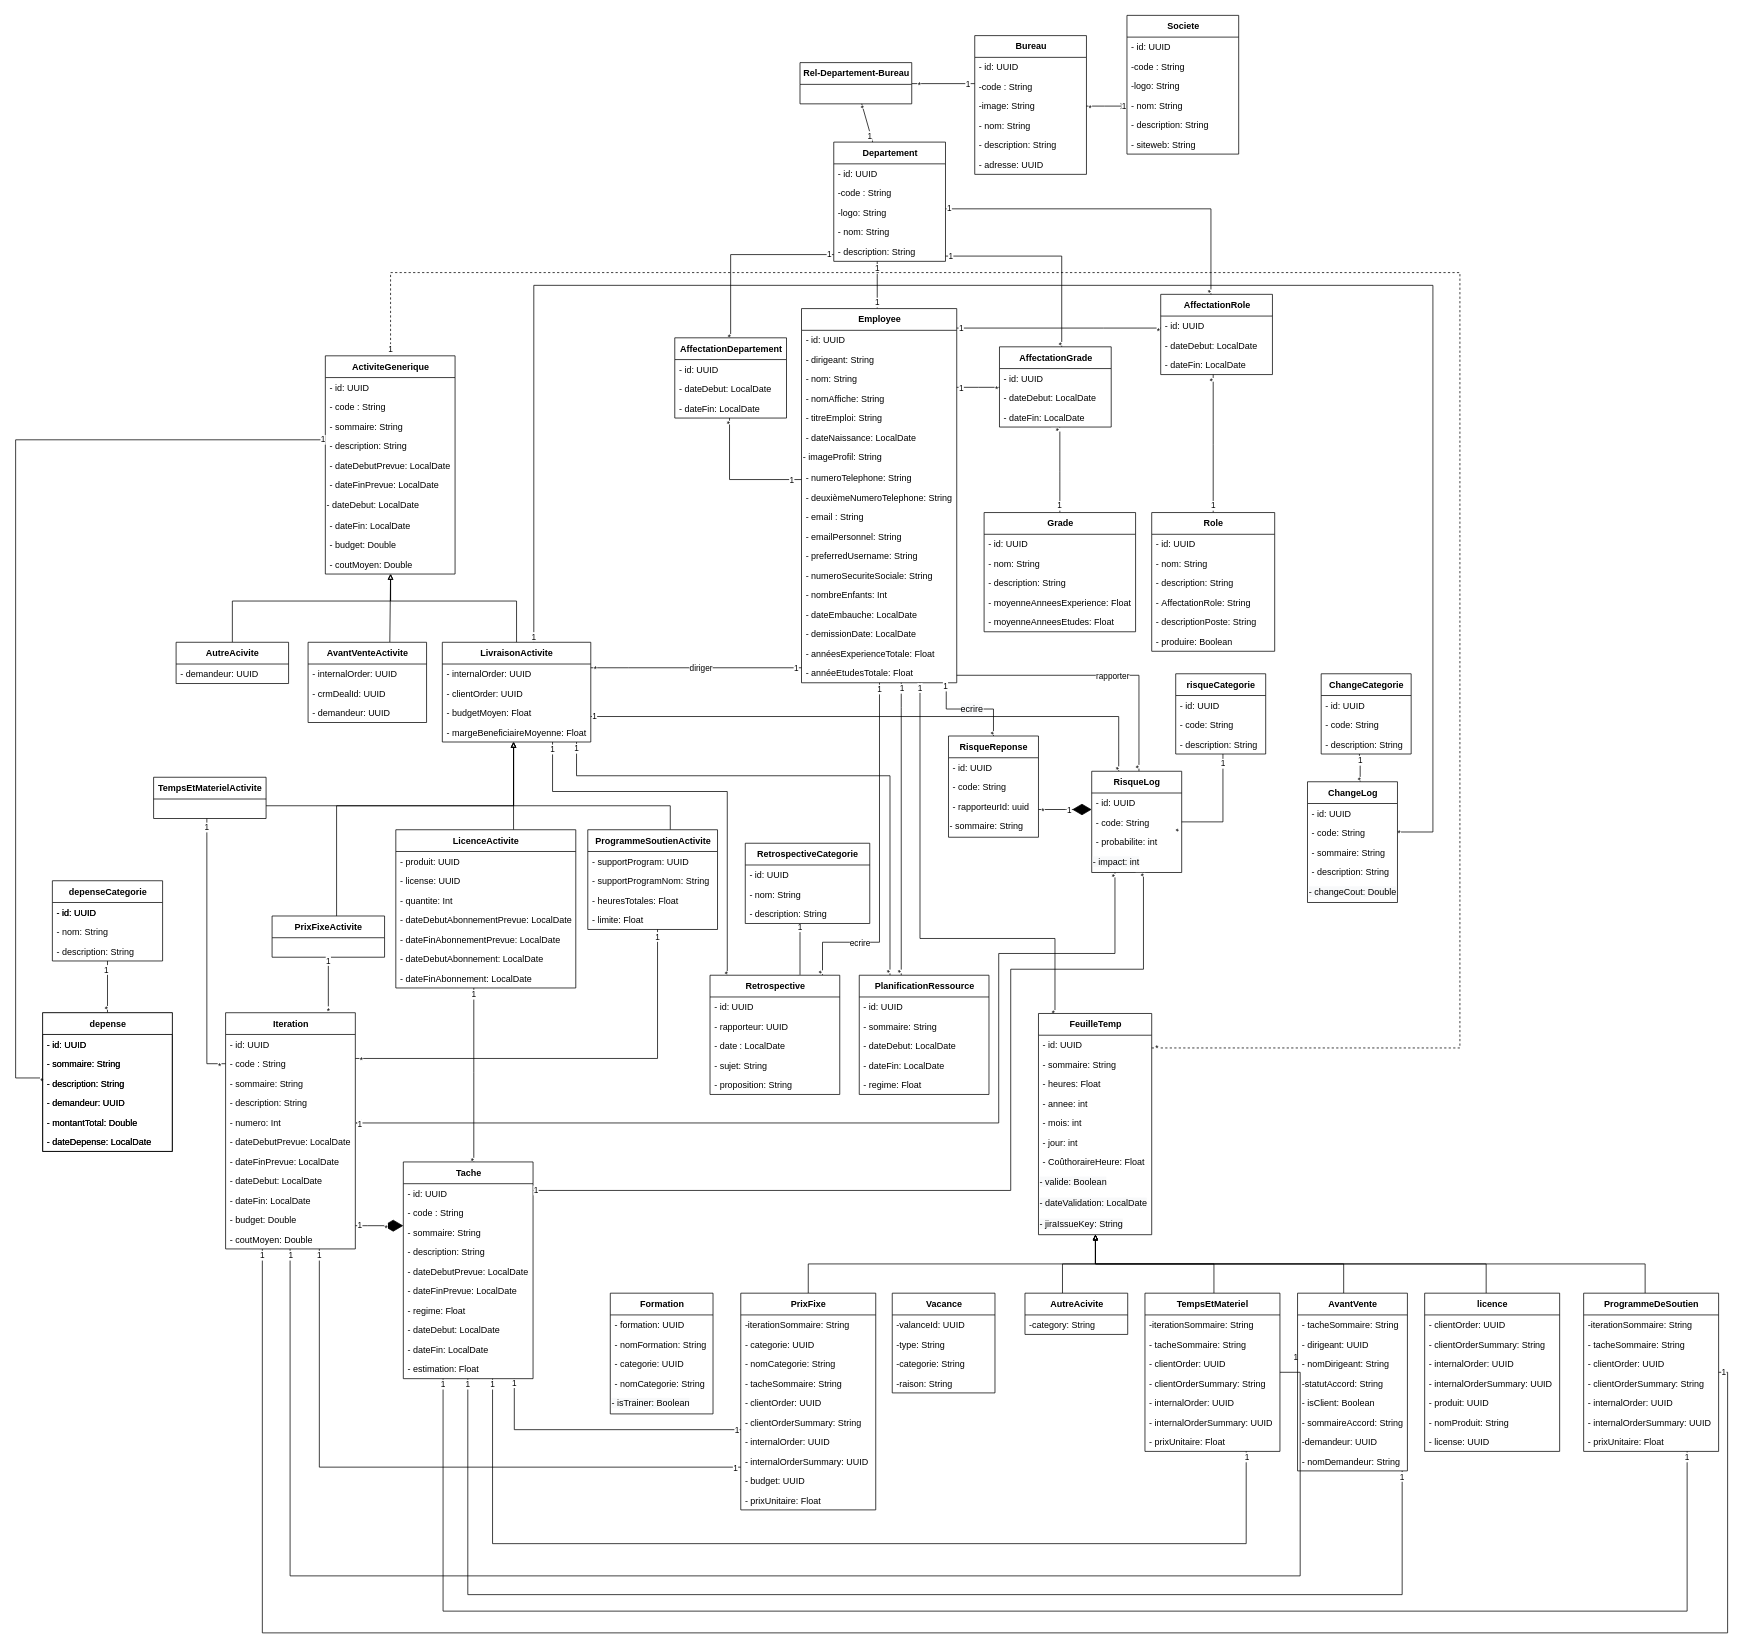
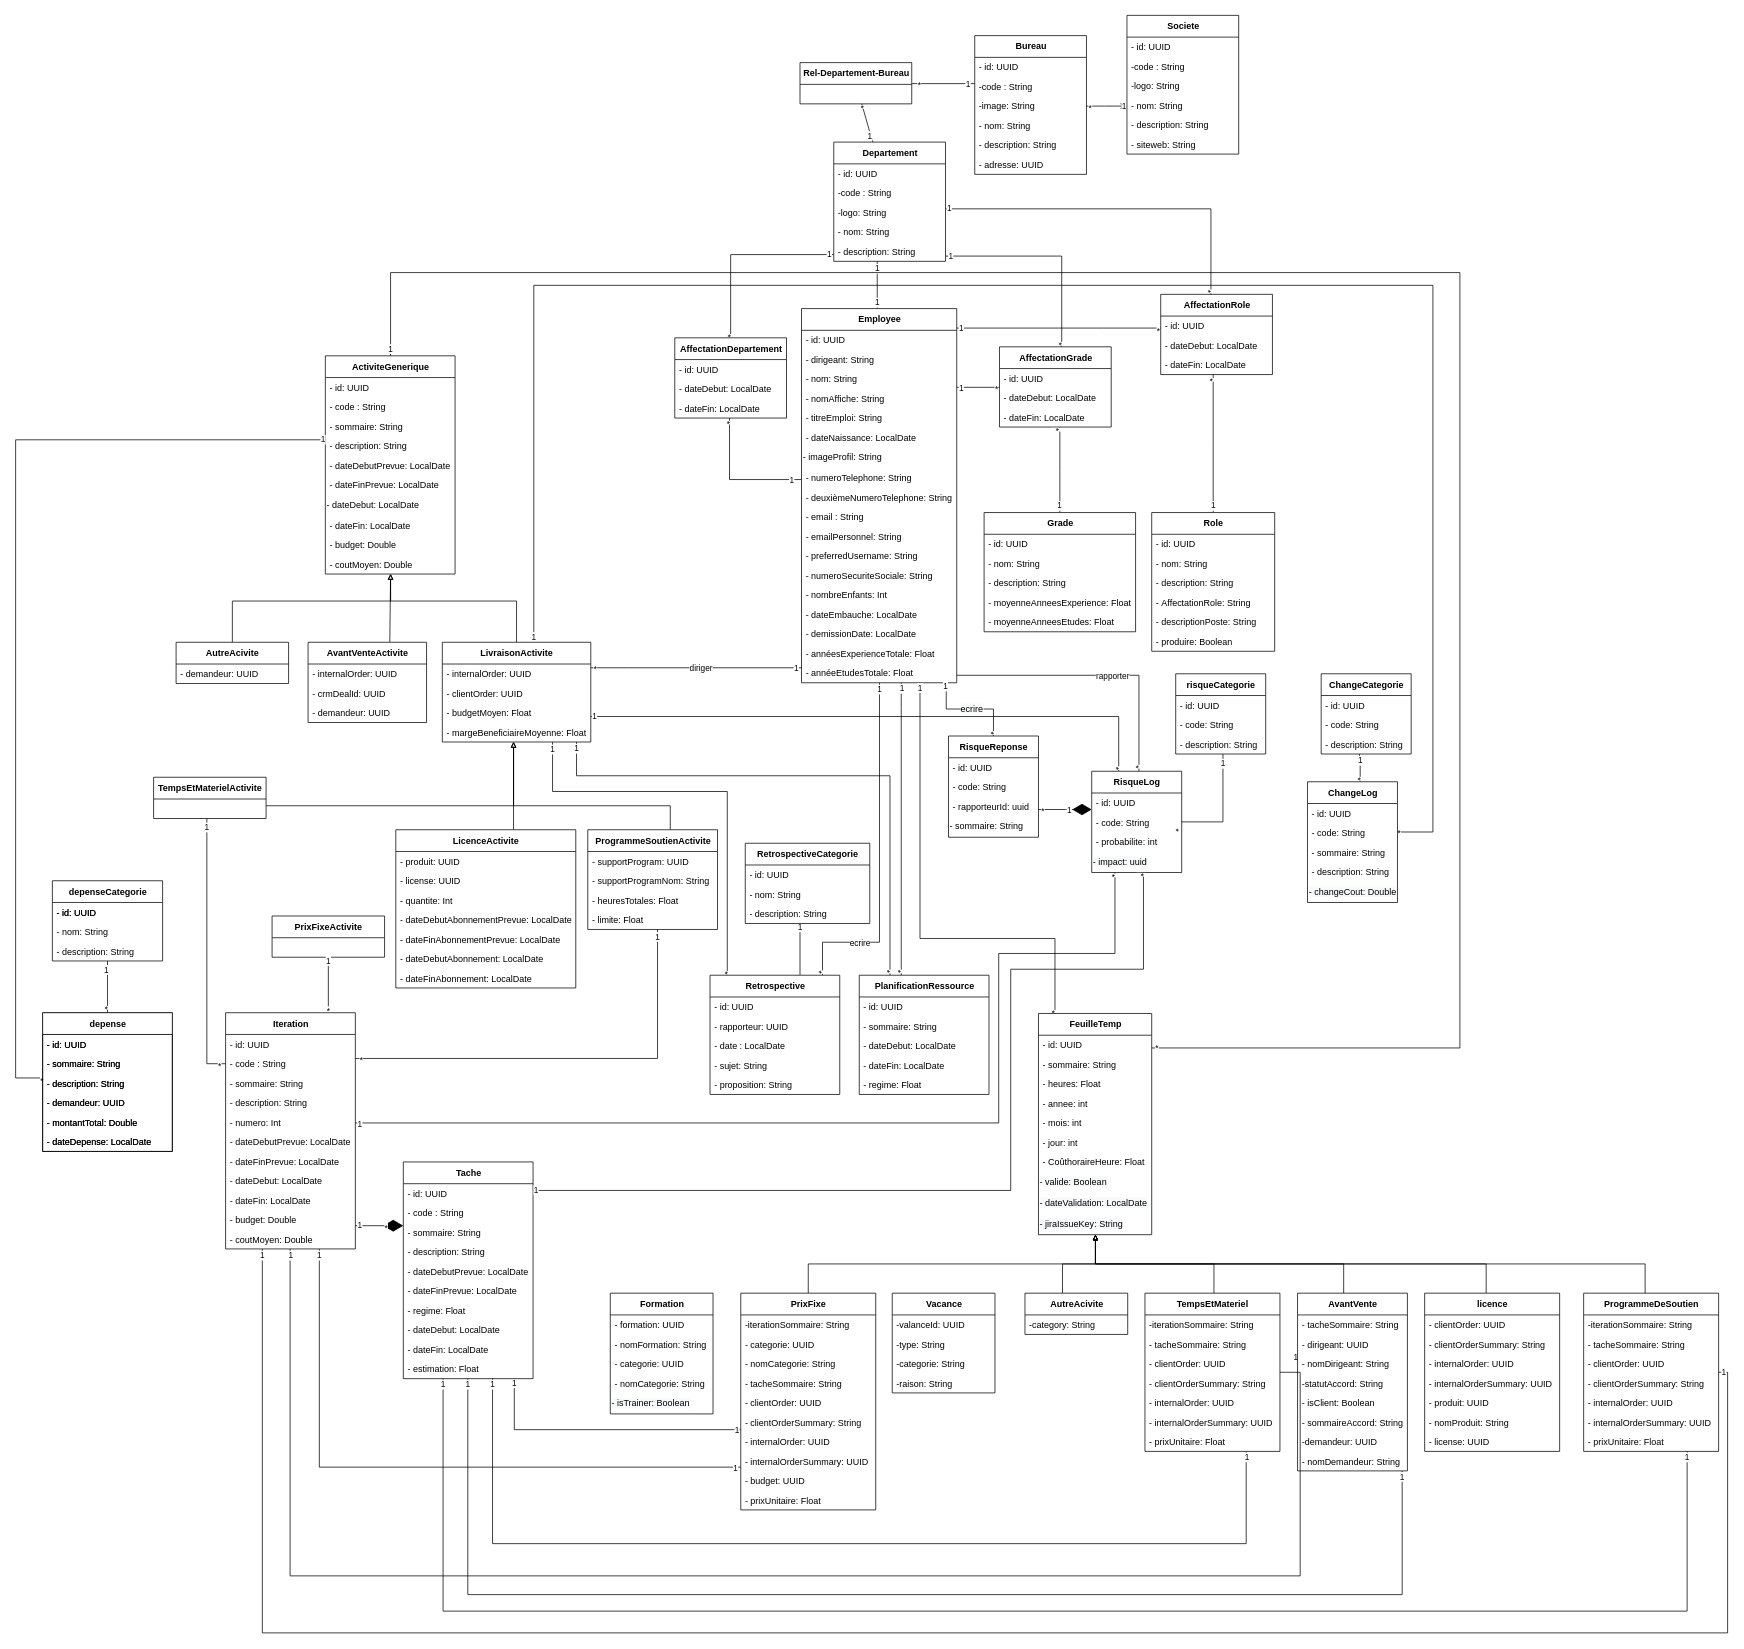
(1432, 273) -> (1432, 273)
(336, 862) -> none
(1120, 862) -> (1123, 862)
(474, 1077) -> none
(475, 1123) -> (475, 1123)
